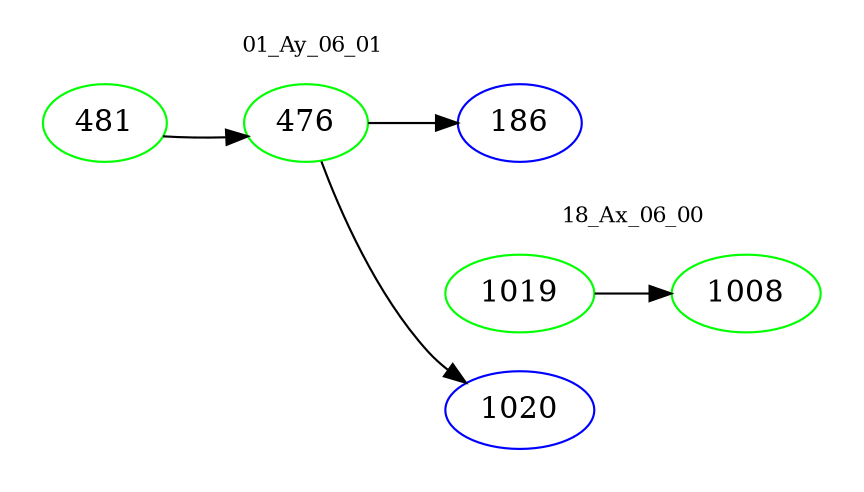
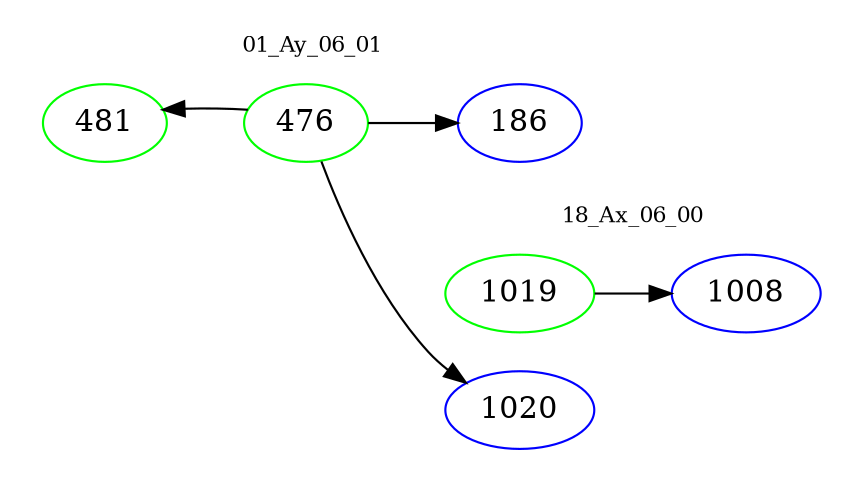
(194, 138) -> (216, 109)
(746, 294) -> (746, 294)
